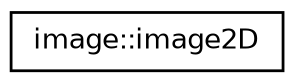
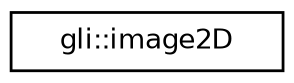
(147, 42) -> (147, 42)
